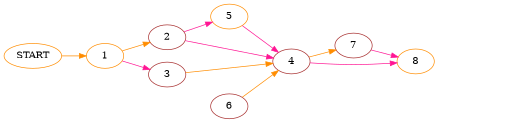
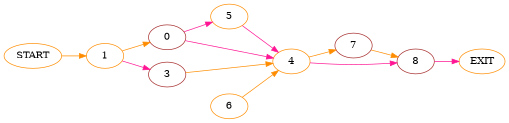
(167, 37) -> (167, 37)
(381, 53) -> (381, 53)
(291, 61) -> (291, 61)
(416, 61) -> (416, 61)
none -> (482, 61)
(229, 106) -> (229, 106)
